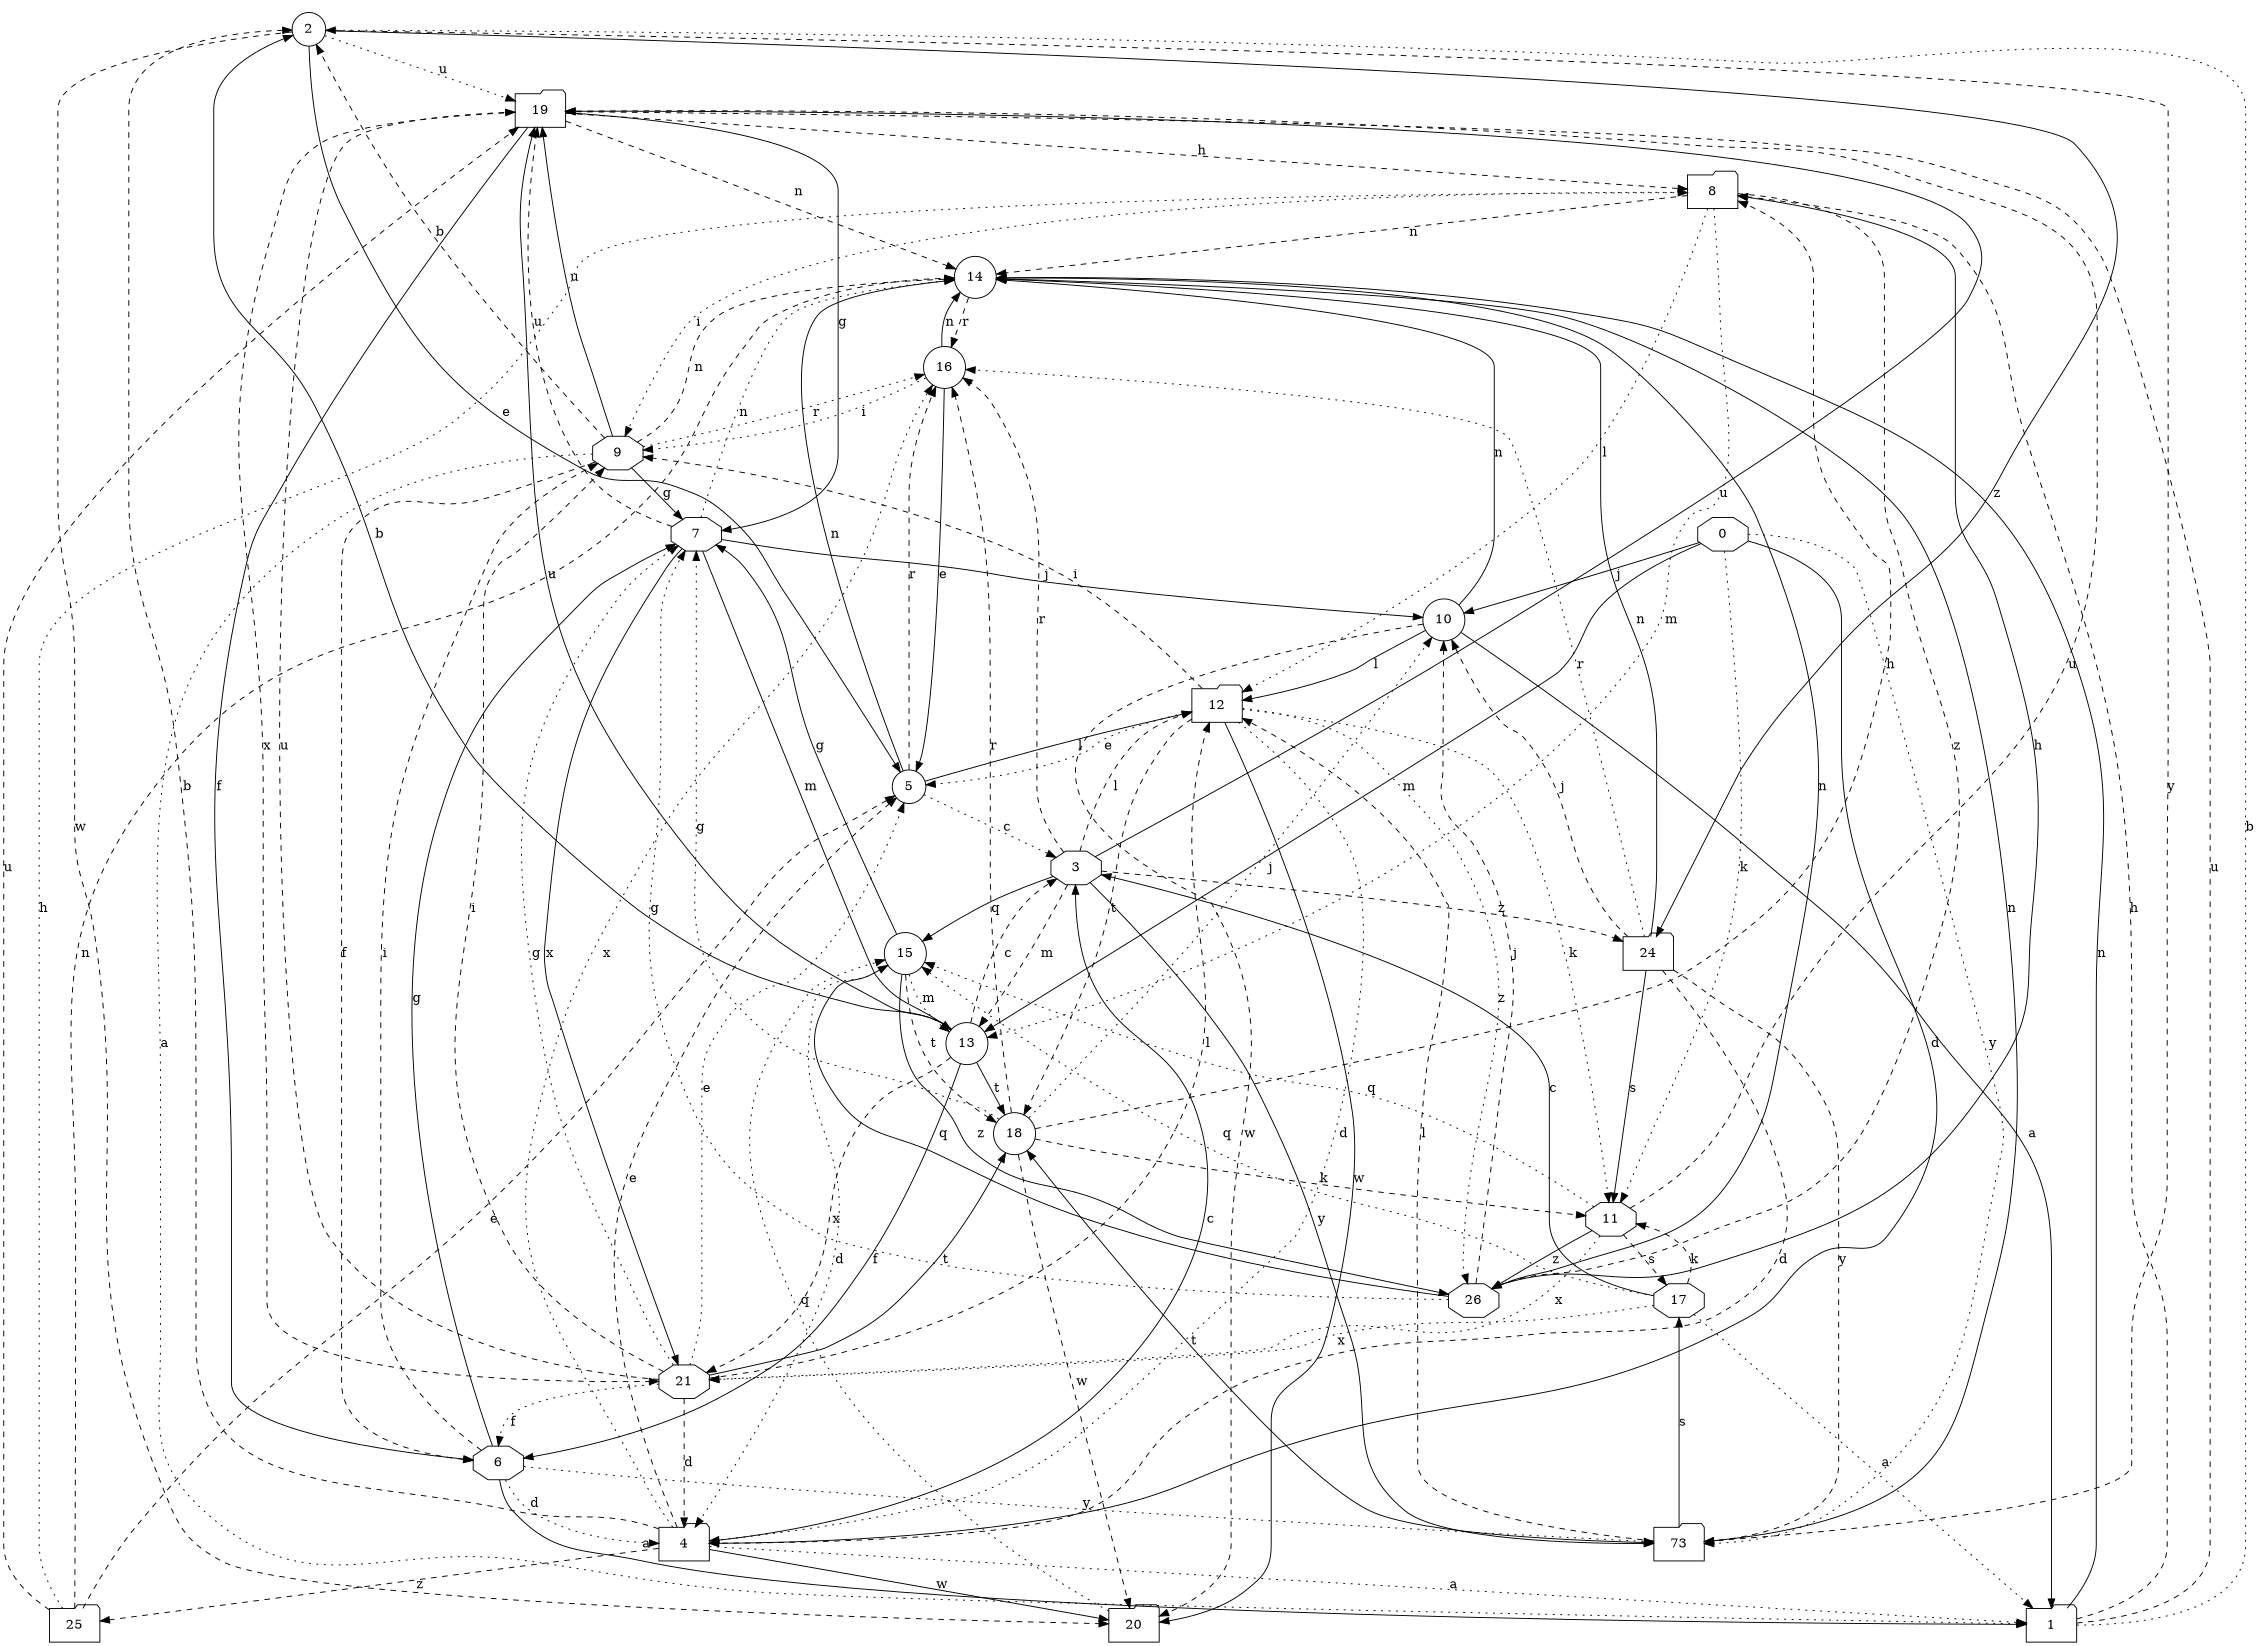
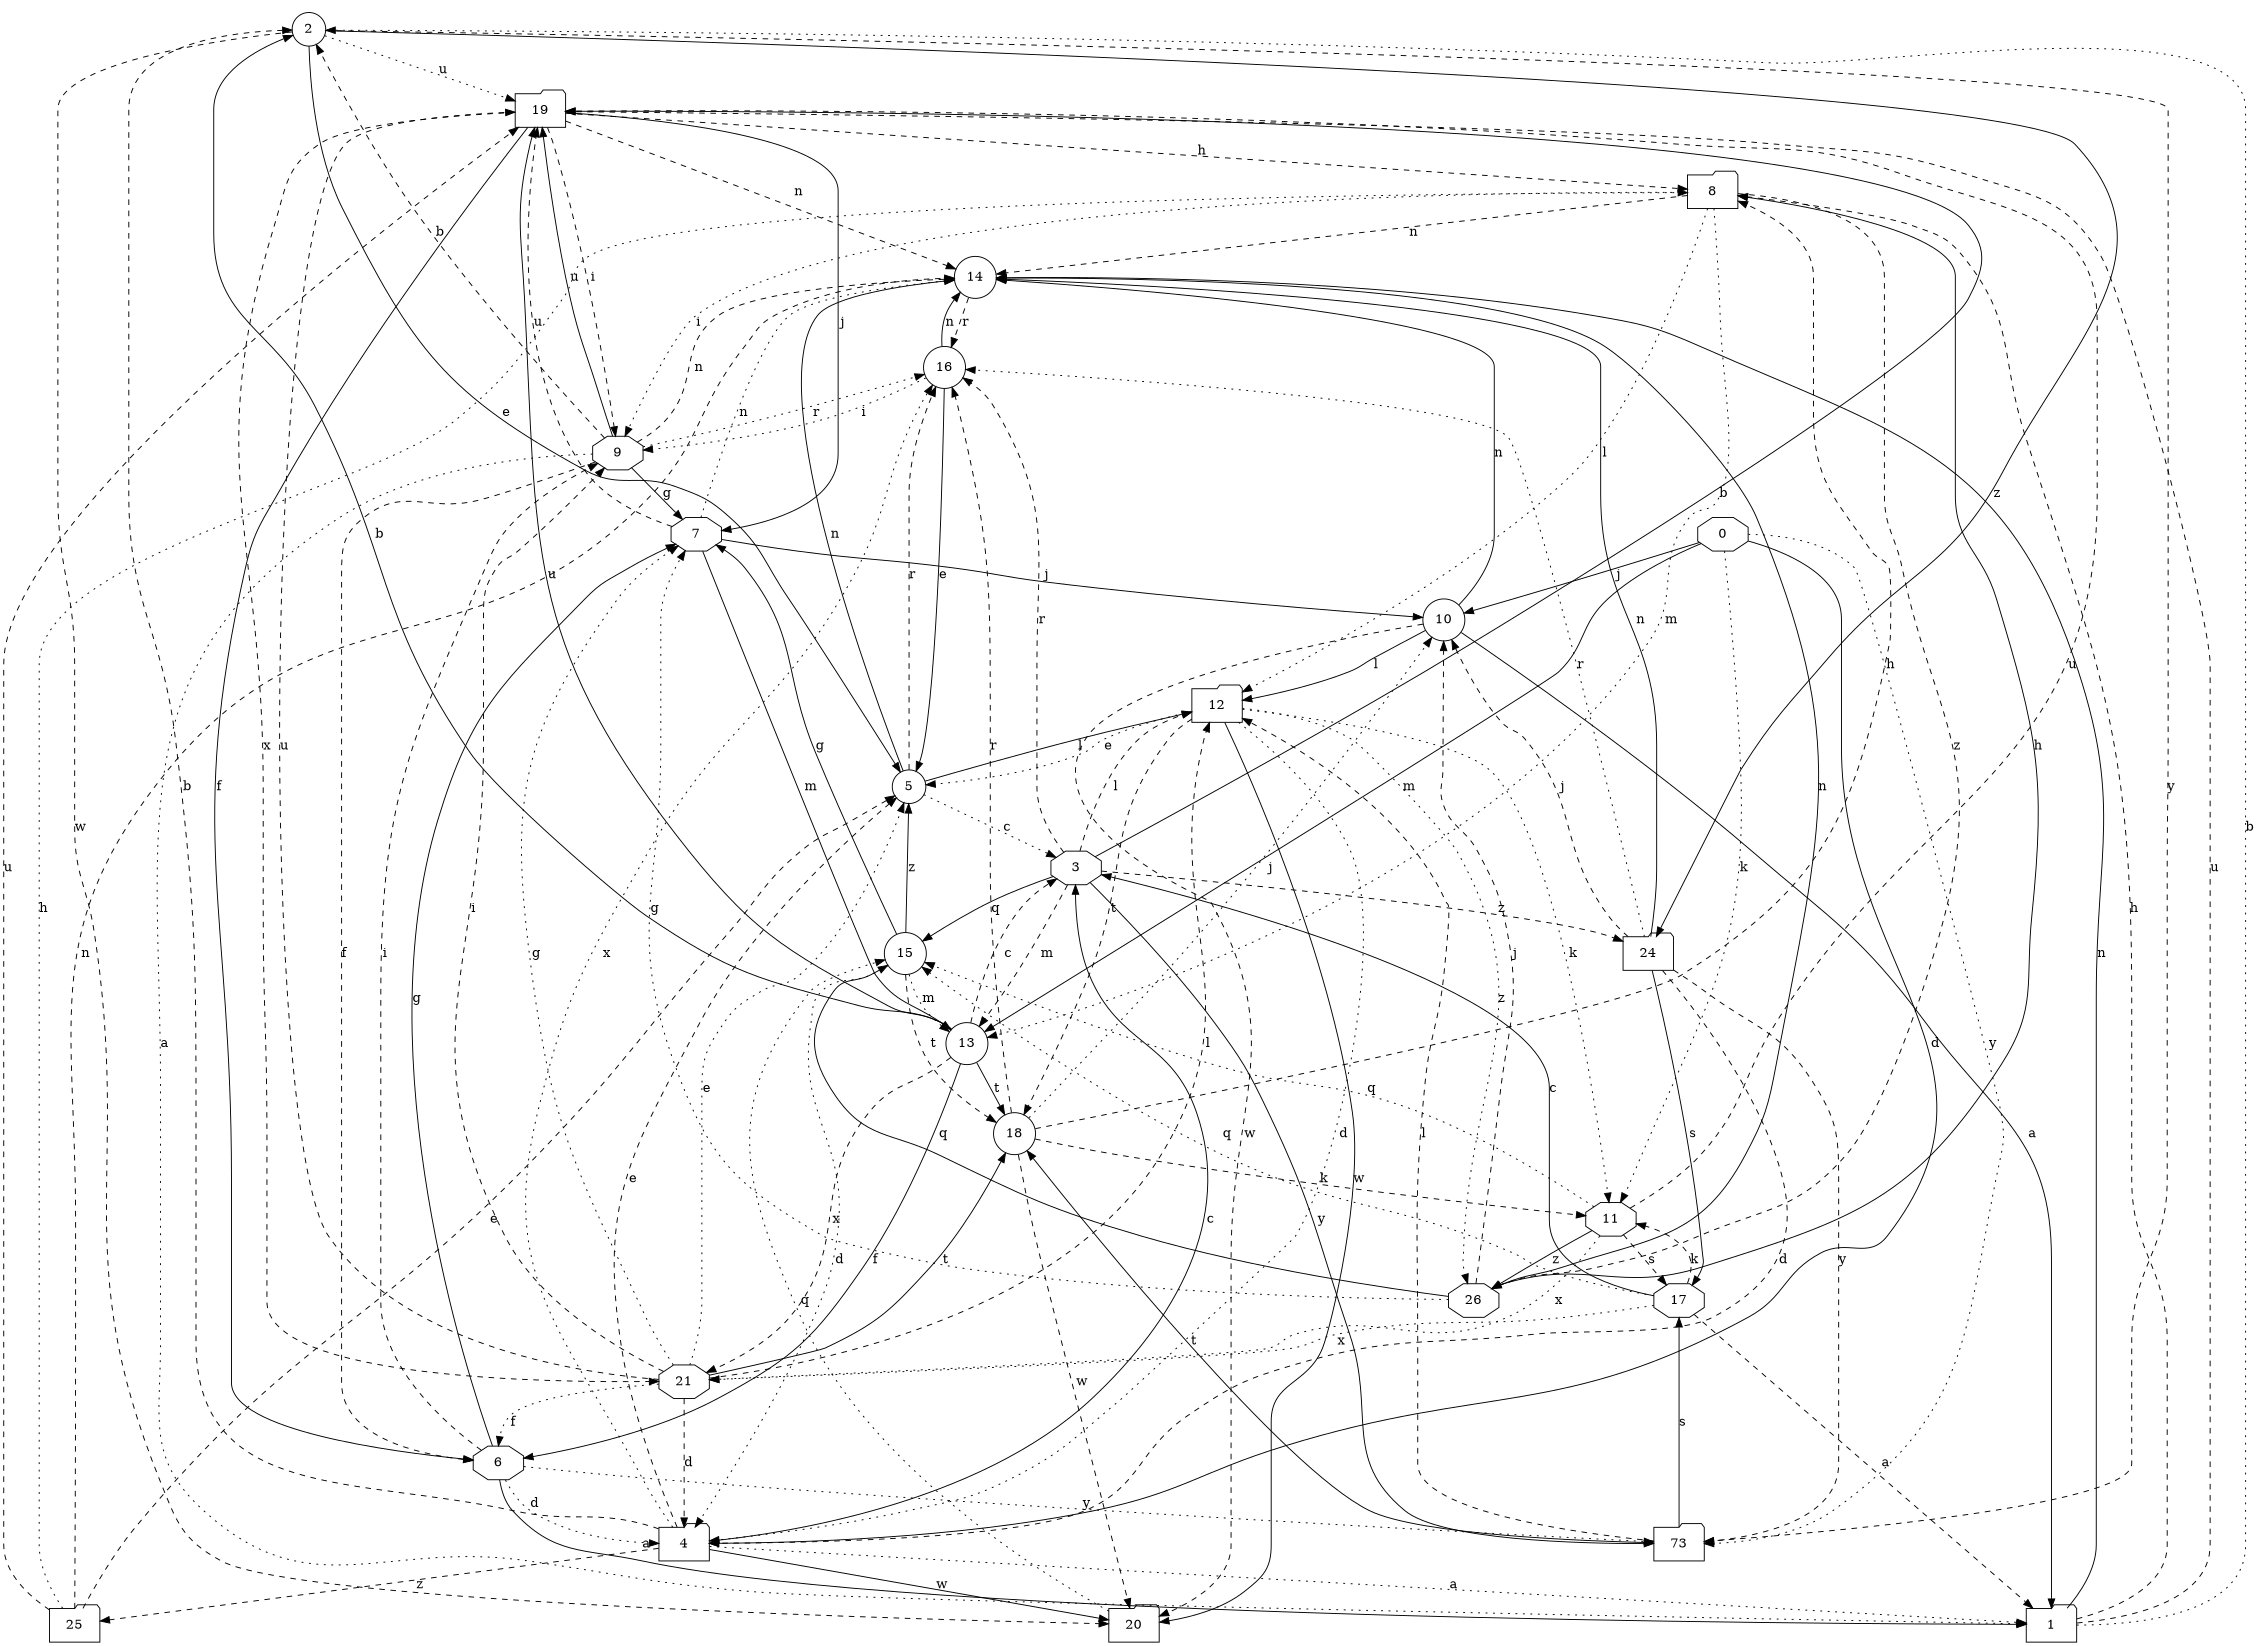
(843, 322) -> (843, 322)
(1724, 494) -> (1724, 494)
(949, 526) -> (586, 276)
(1957, 636) -> none
(698, 933) -> none
(545, 947) -> none
(1630, 1082) -> (1684, 1124)
(1107, 1203) -> (907, 873)
(1860, 1458) -> (1860, 1458)
